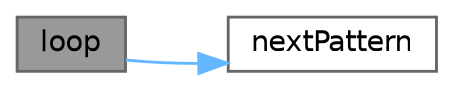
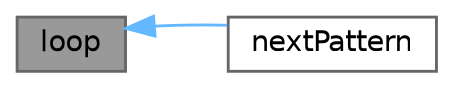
(162, 63) -> (191, 25)
